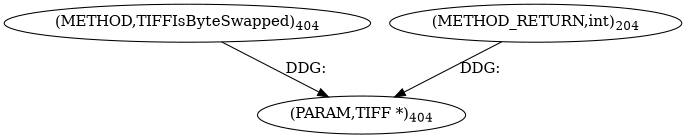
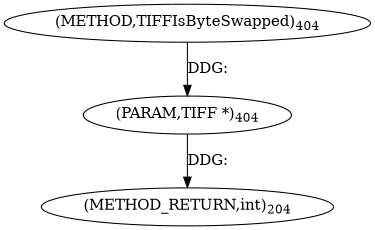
(453, 67) -> (187, 156)
